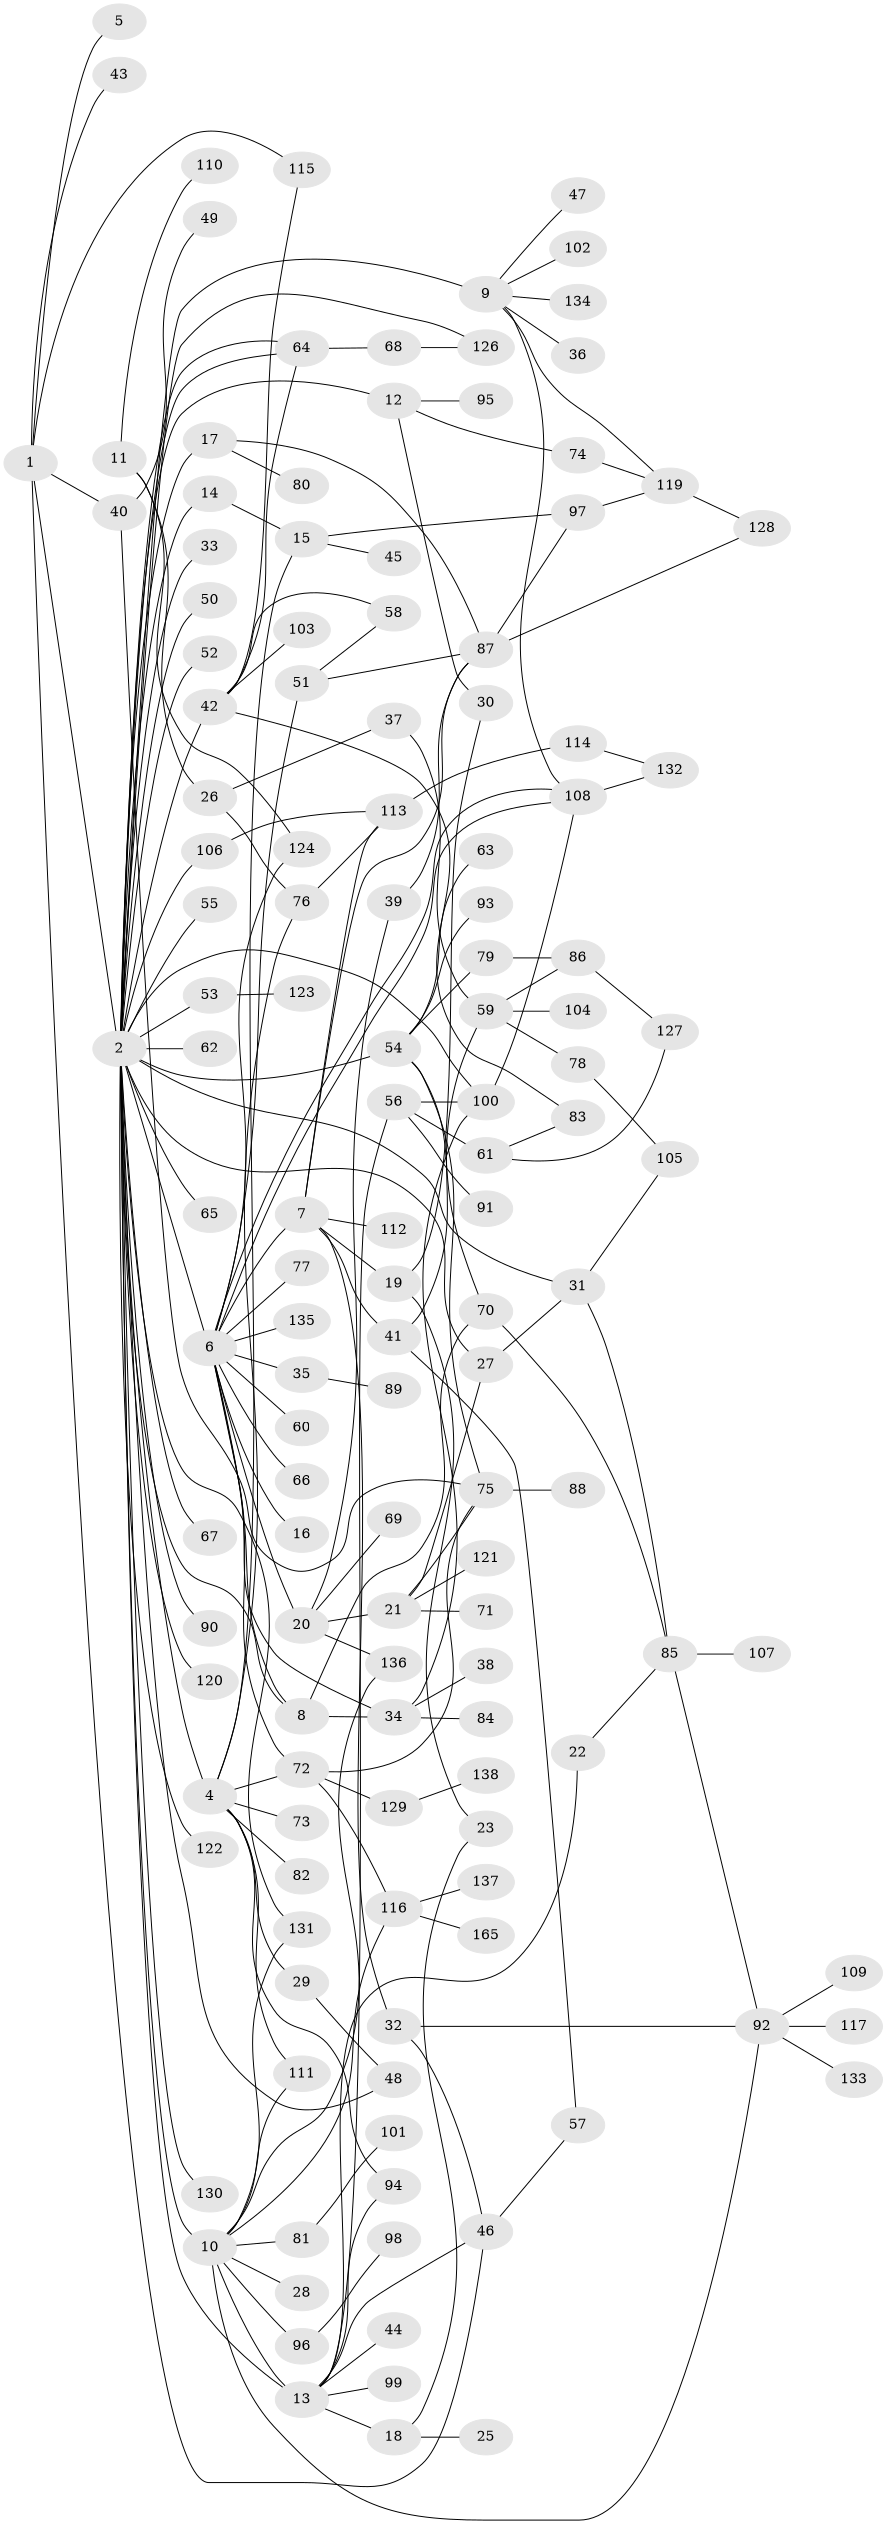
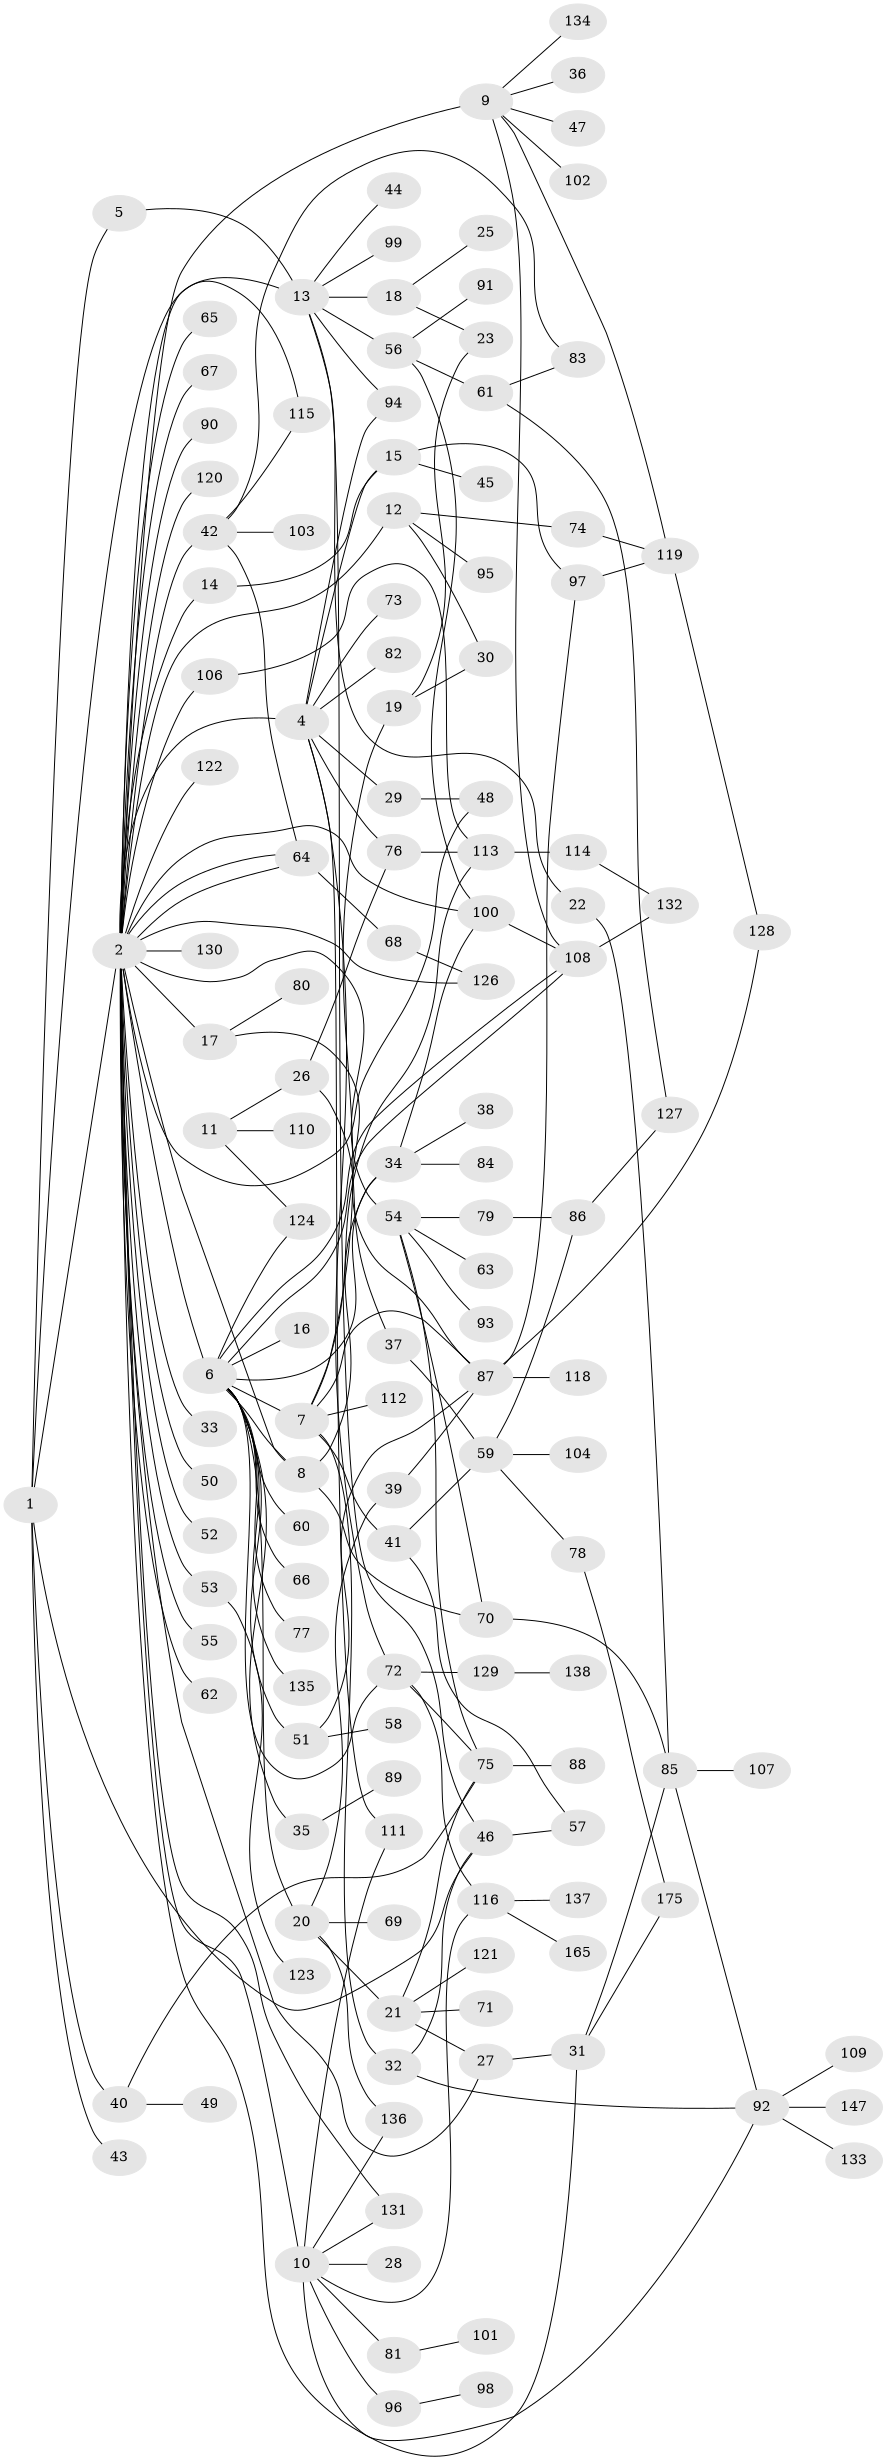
(281, 600) -> none
(670, 1159) -> (670, 1900)
none -> (578, 1378)
(854, 2026) -> (854, 2107)
(246, 2328) -> (236, 221)
